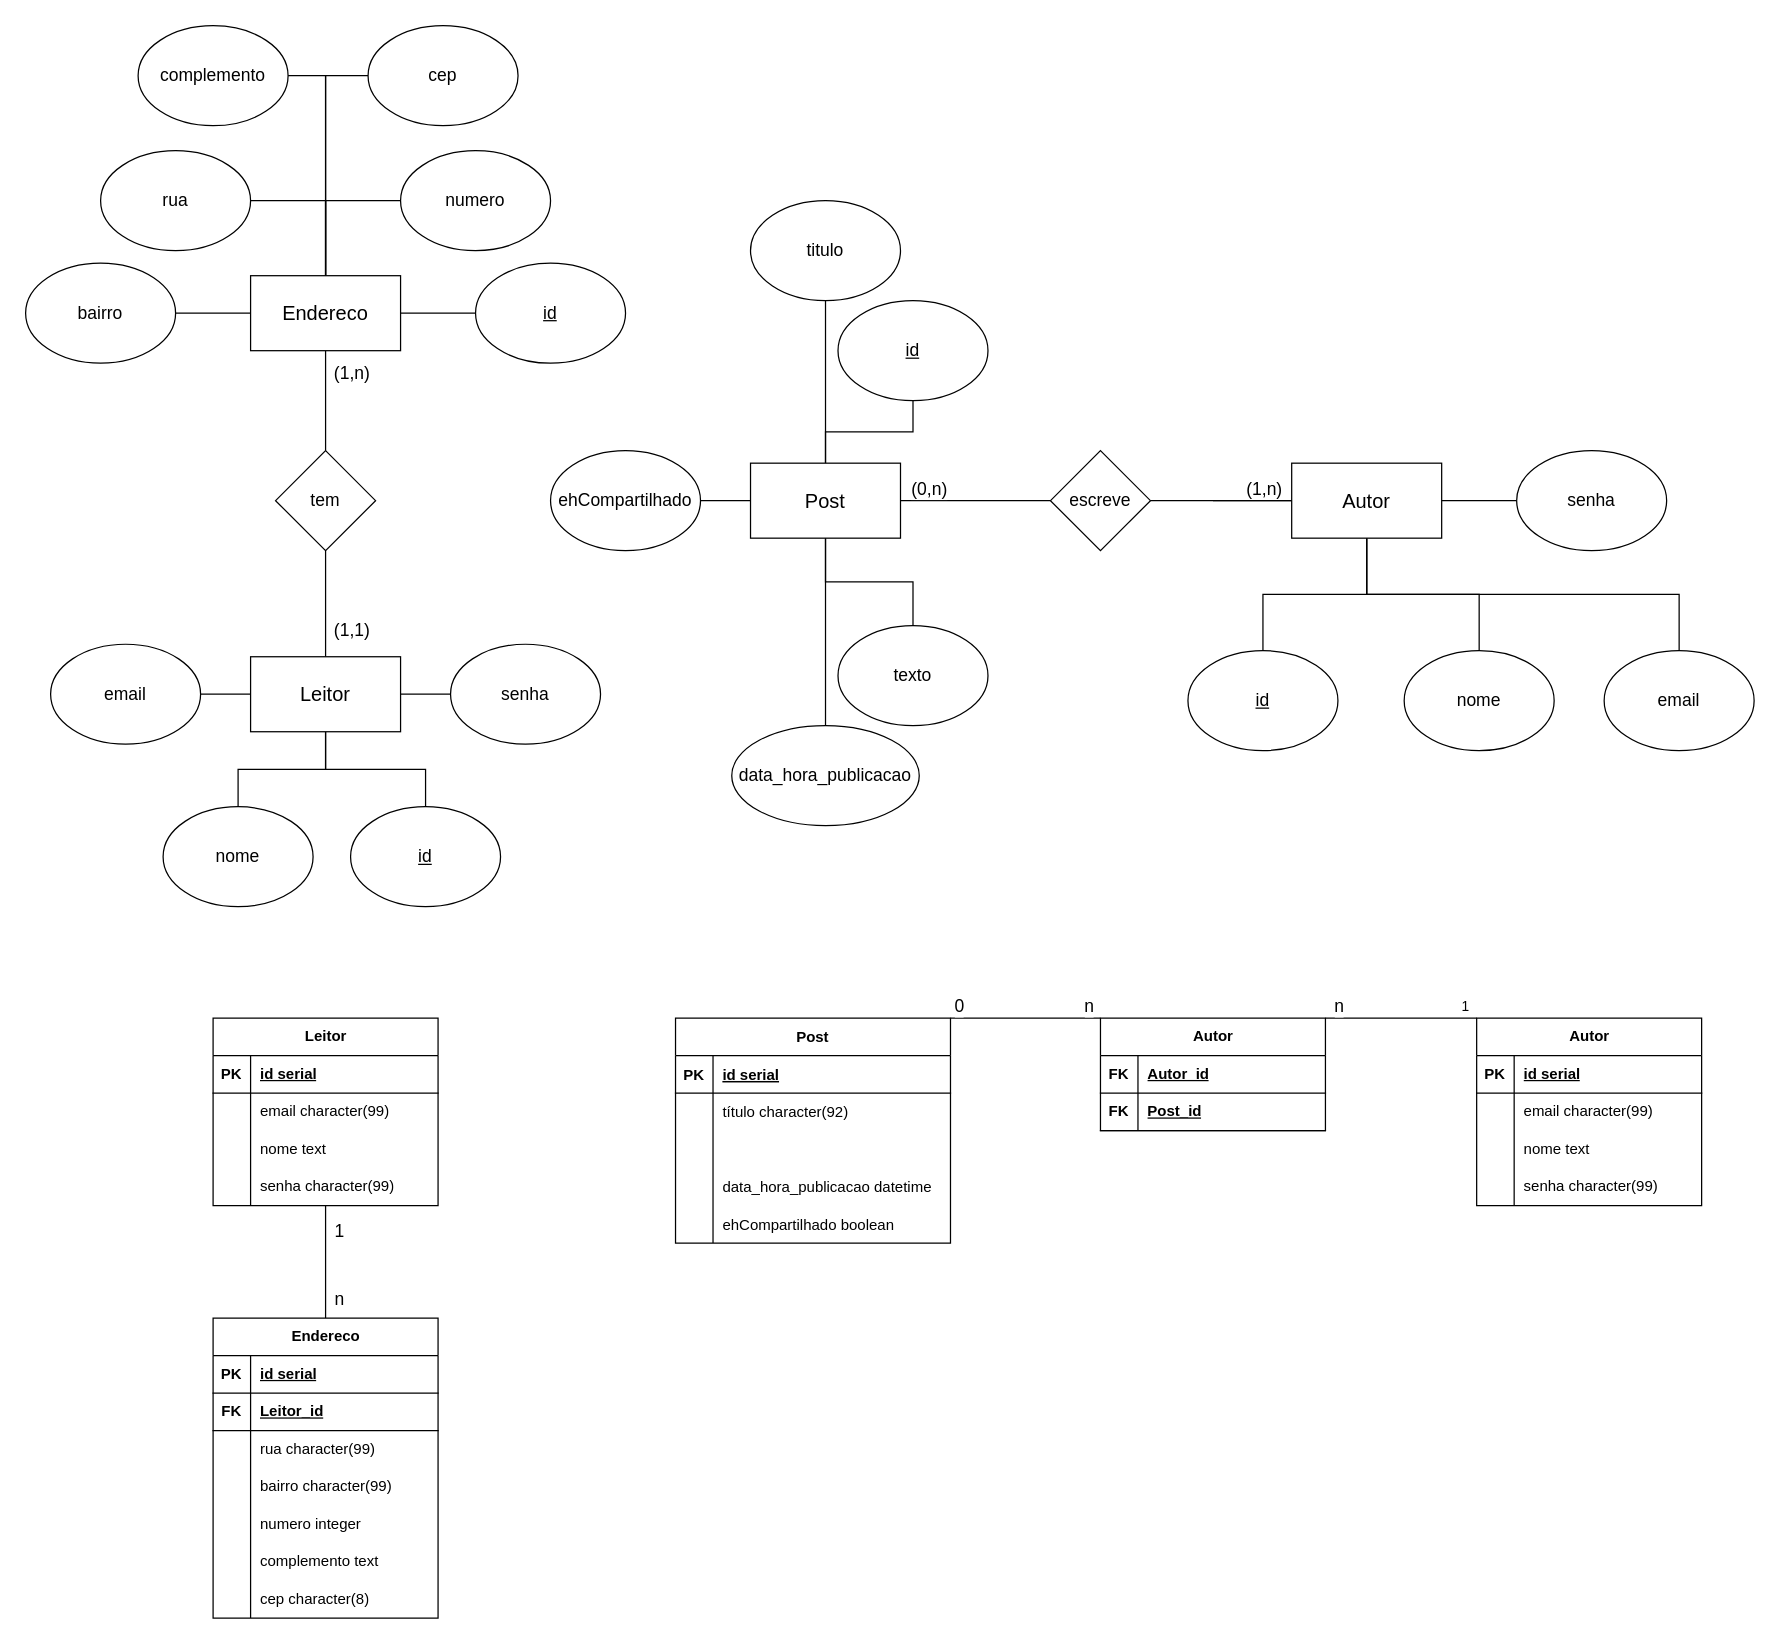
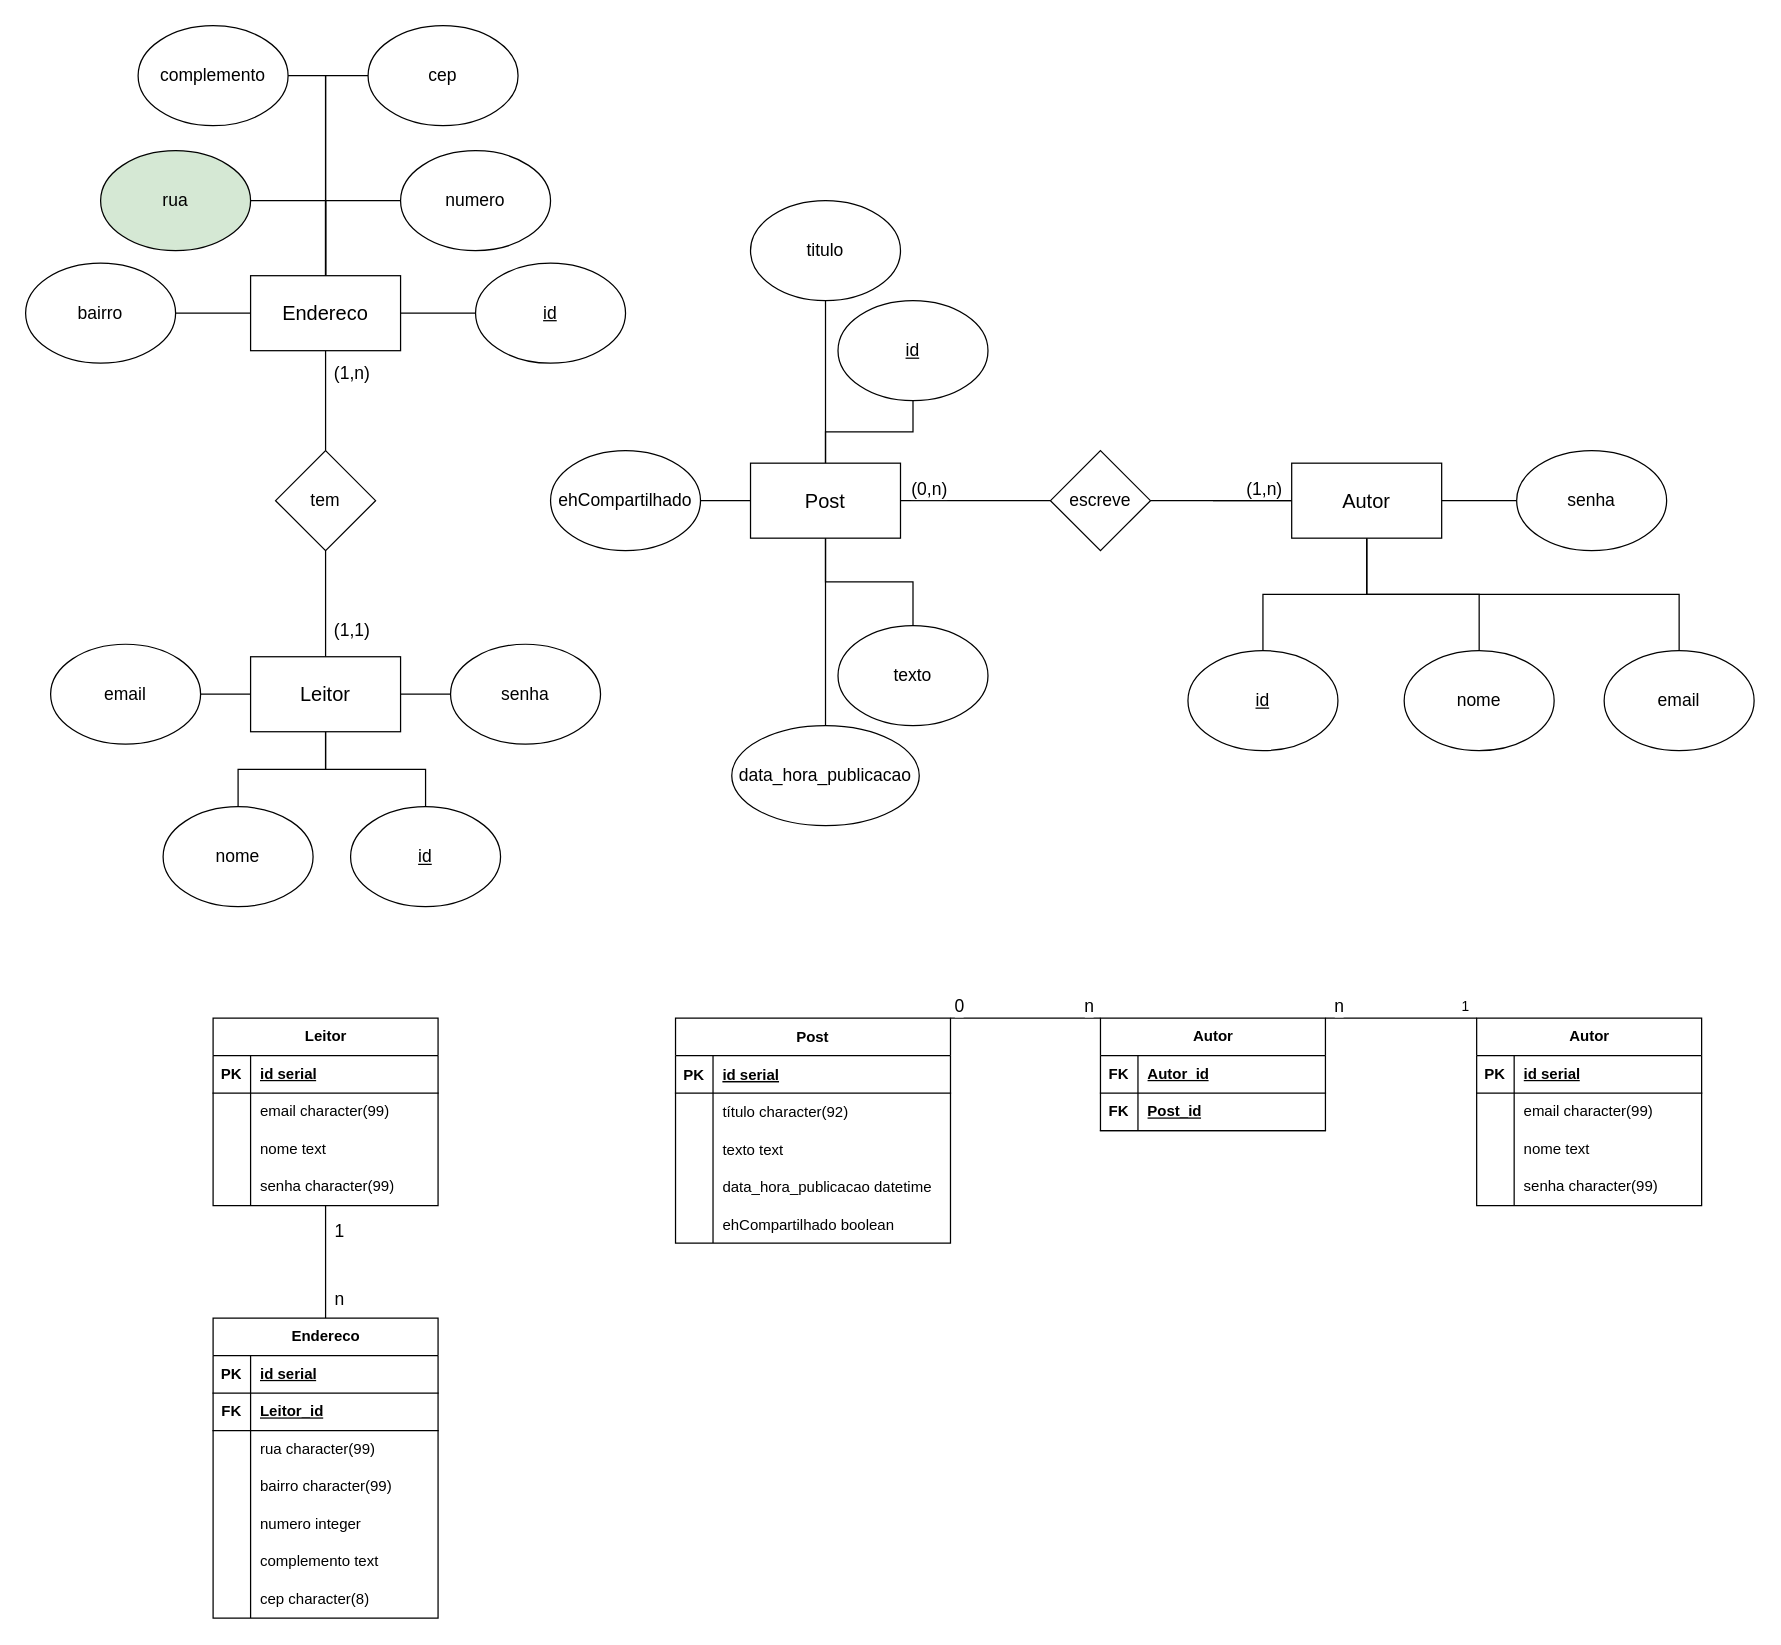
(176, 201) -> (176, 201)
none -> (832, 1149)
